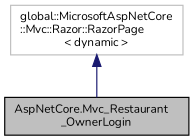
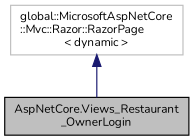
(97, 116) -> (97, 116)
